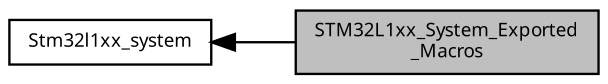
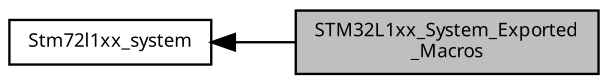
(110, 42) -> (110, 42)
